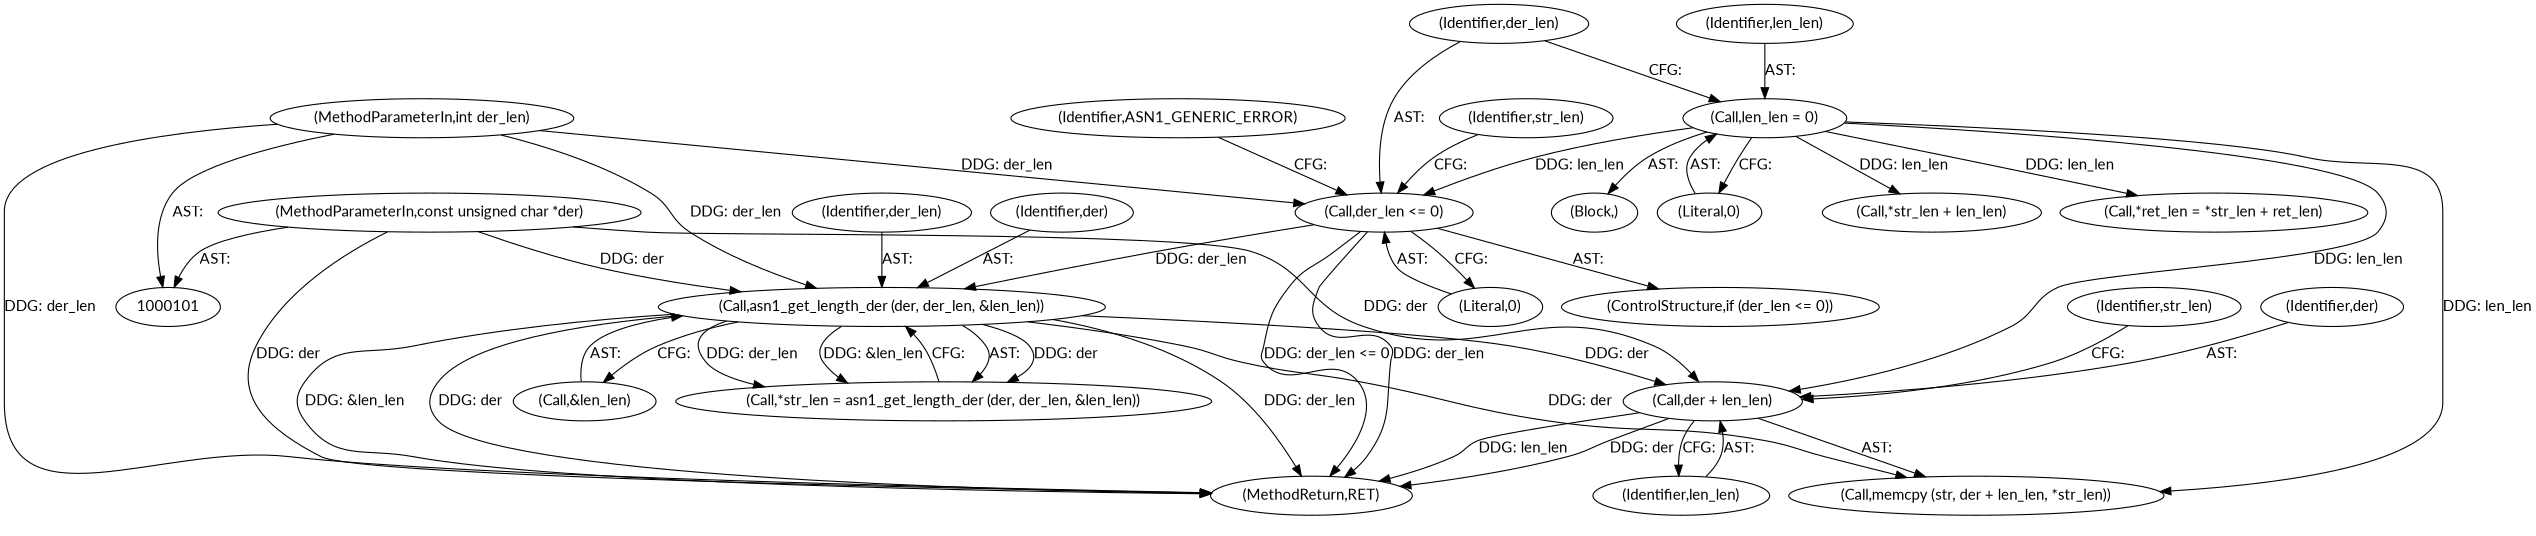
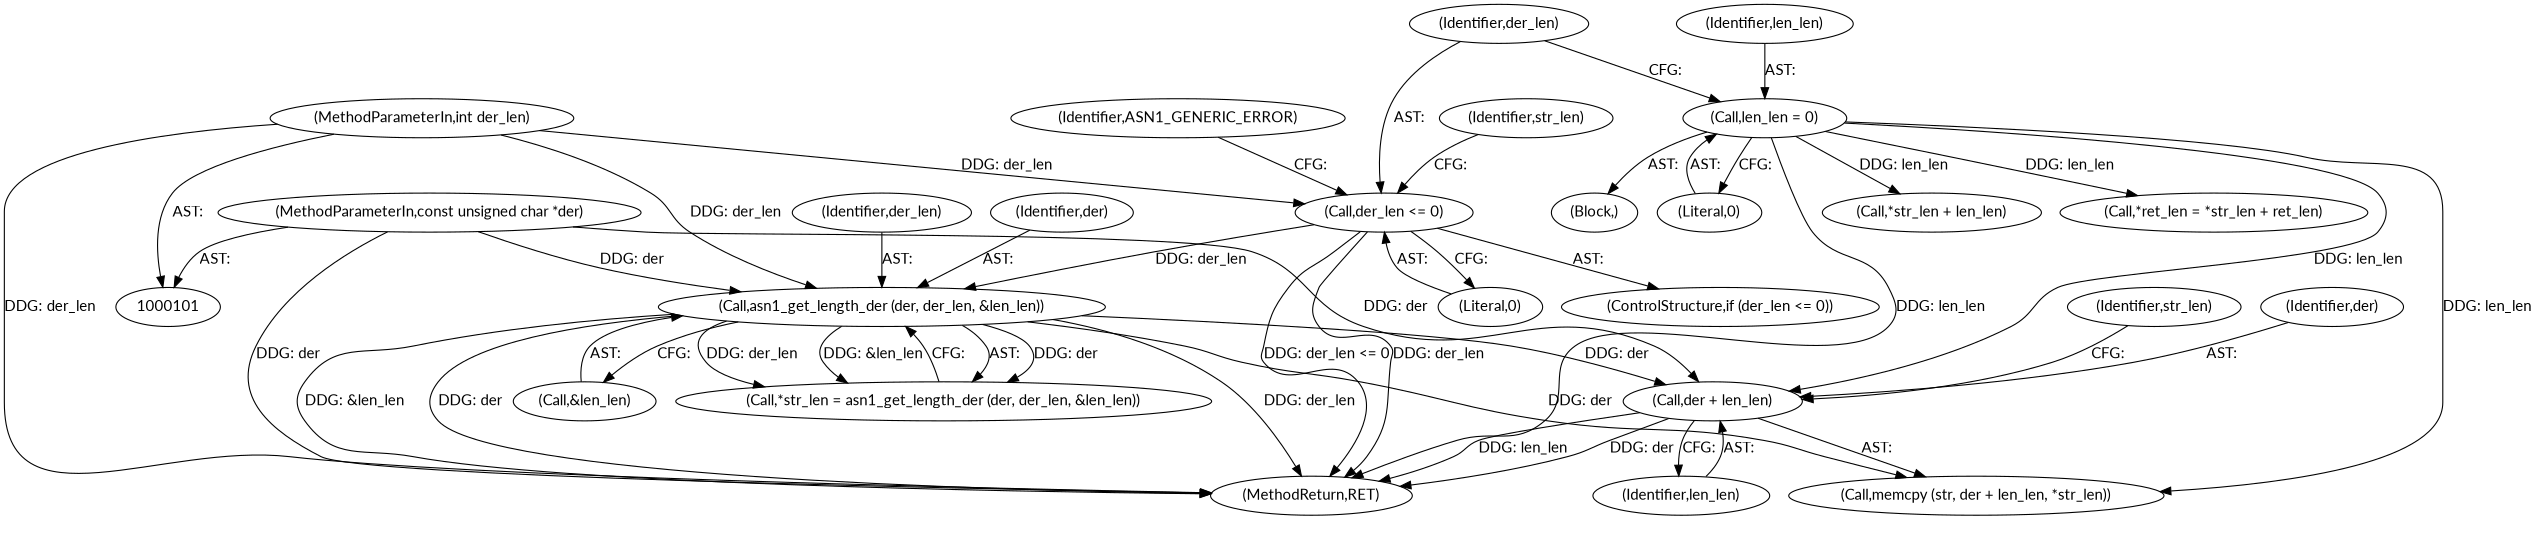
(1562, 151) -> (1716, 338)
